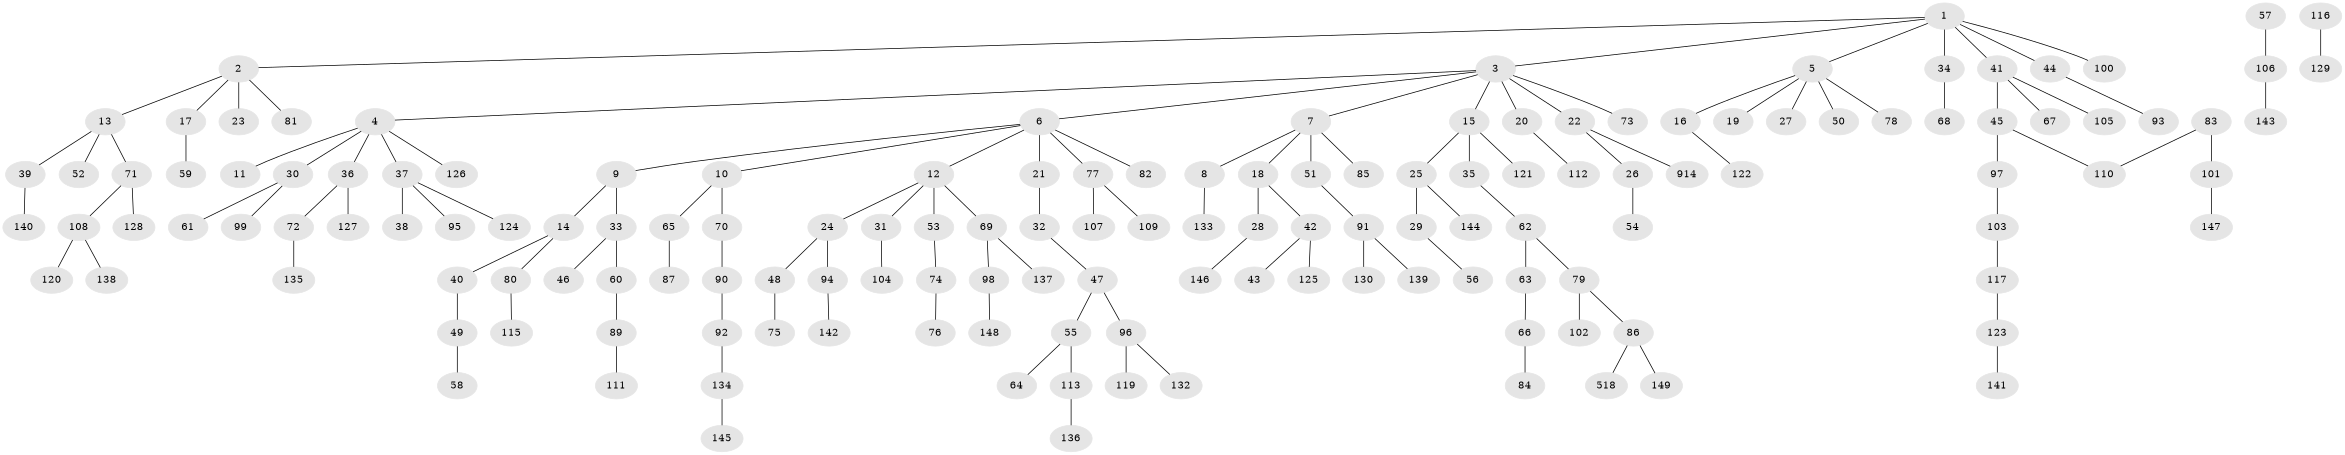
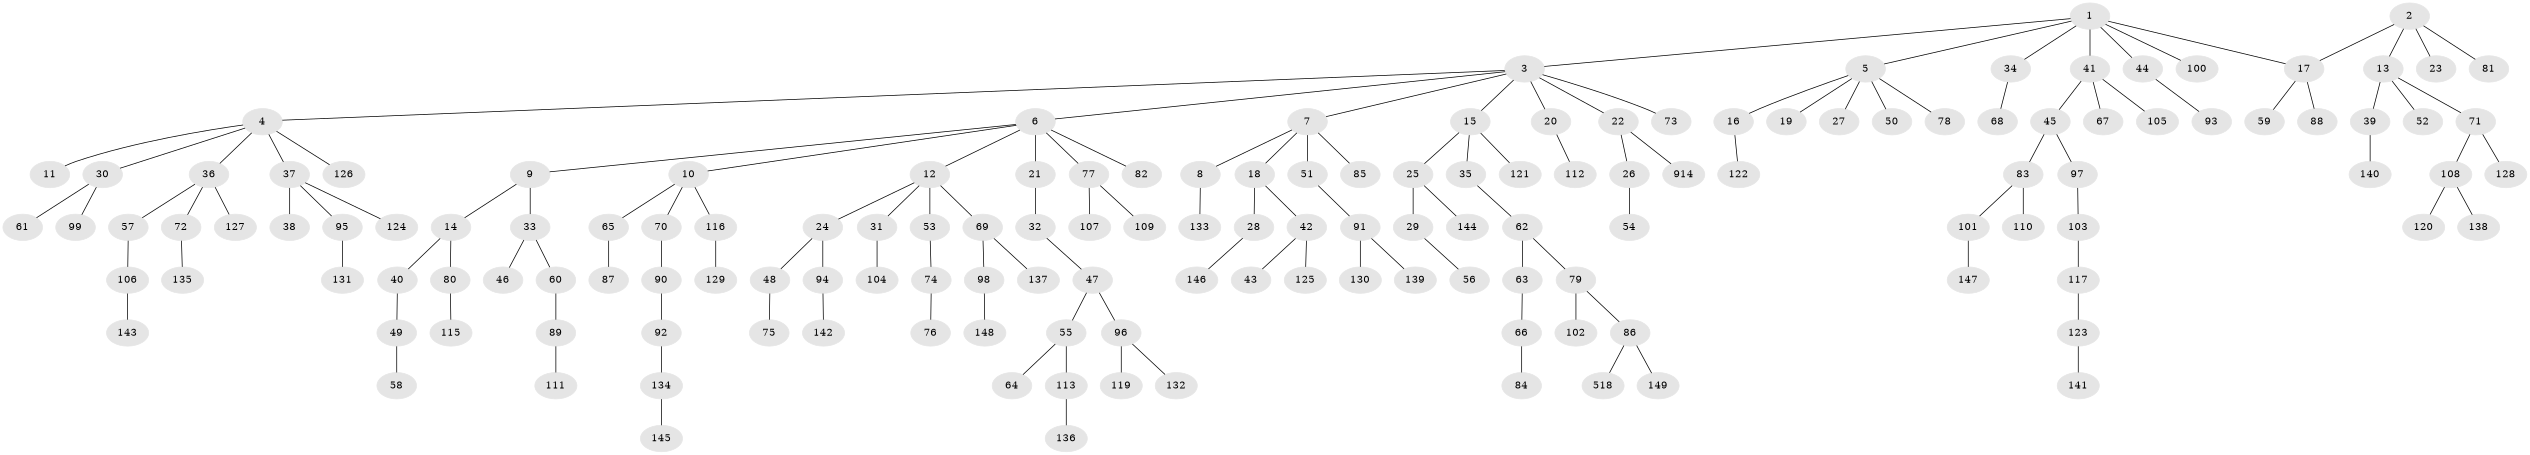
(1092, 43) -> (2197, 43)
none -> (2317, 122)
(2050, 148) -> (2037, 148)
none -> (169, 201)
none -> (702, 201)
none -> (342, 280)
